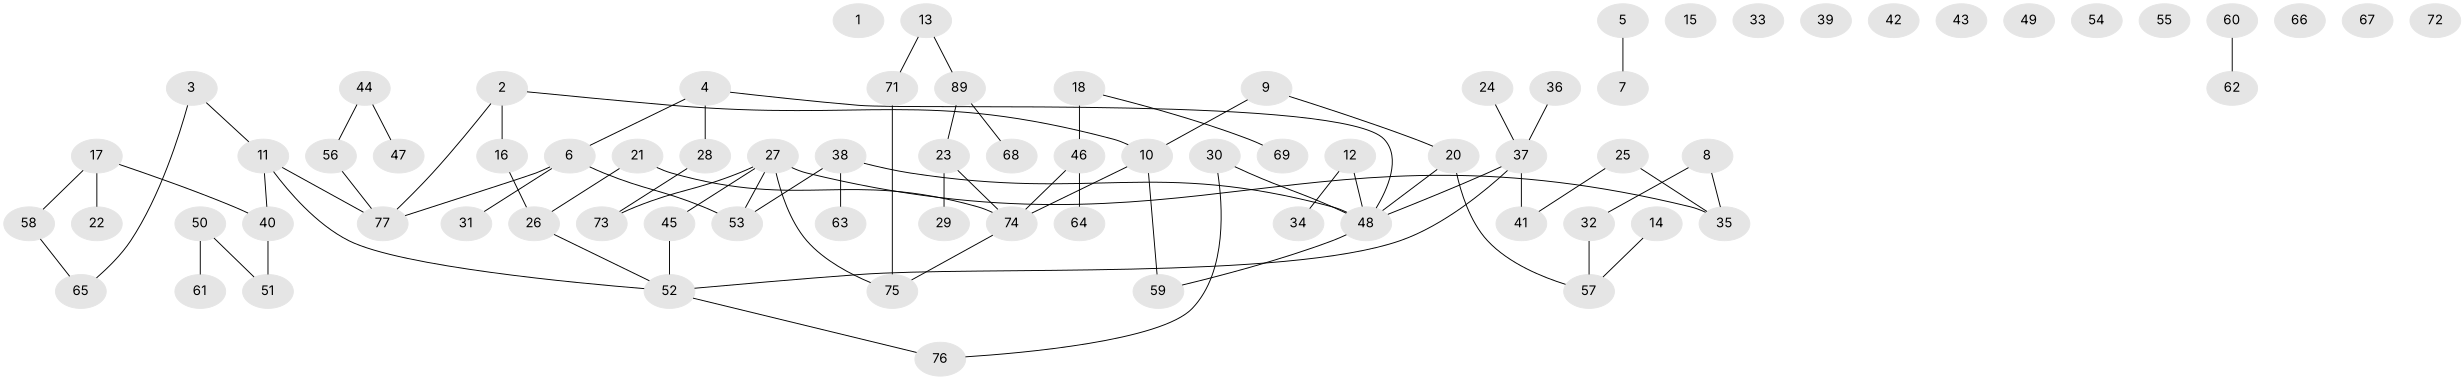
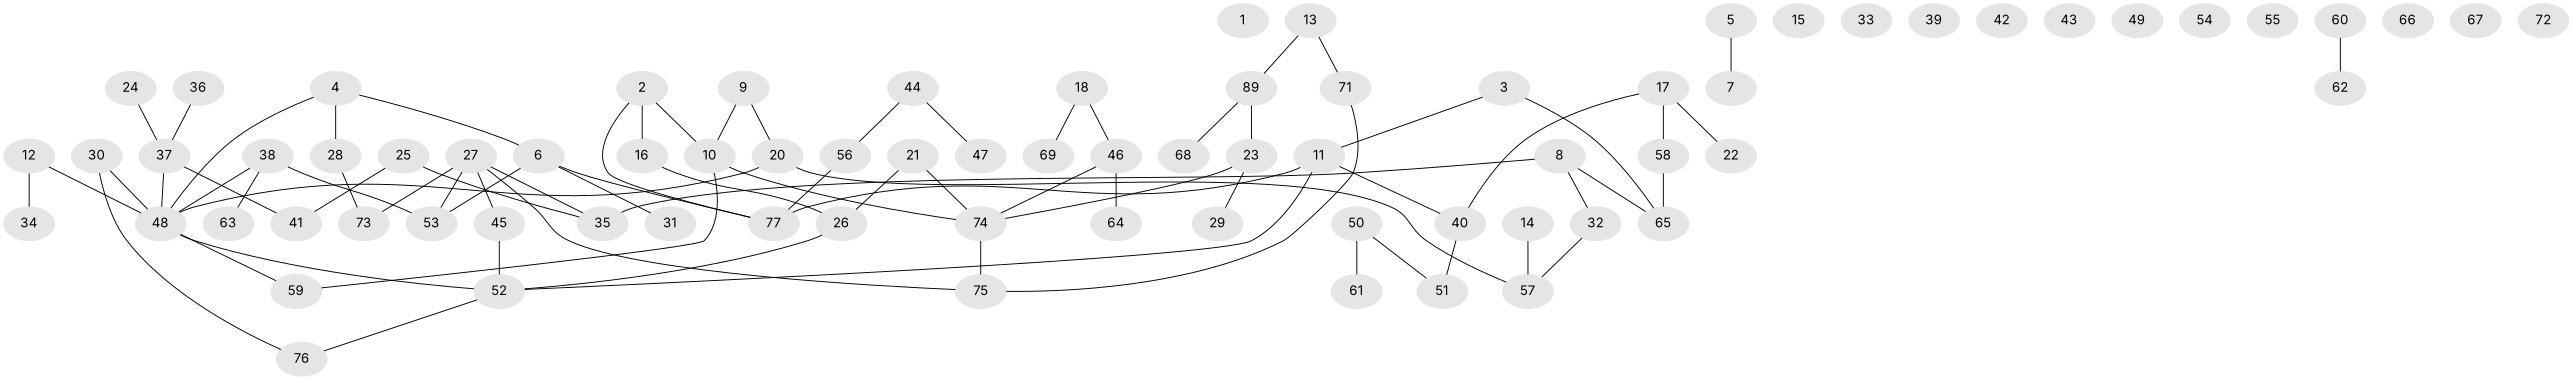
none -> (1612, 190)
(1113, 269) -> (325, 271)
